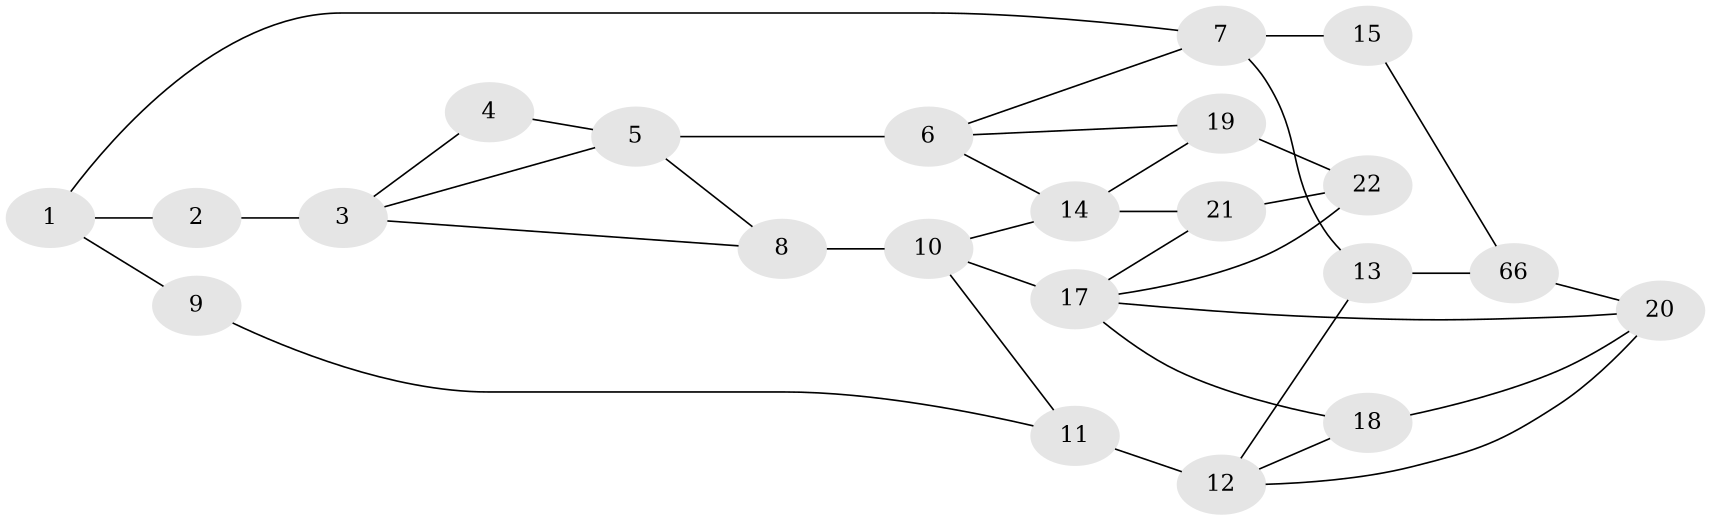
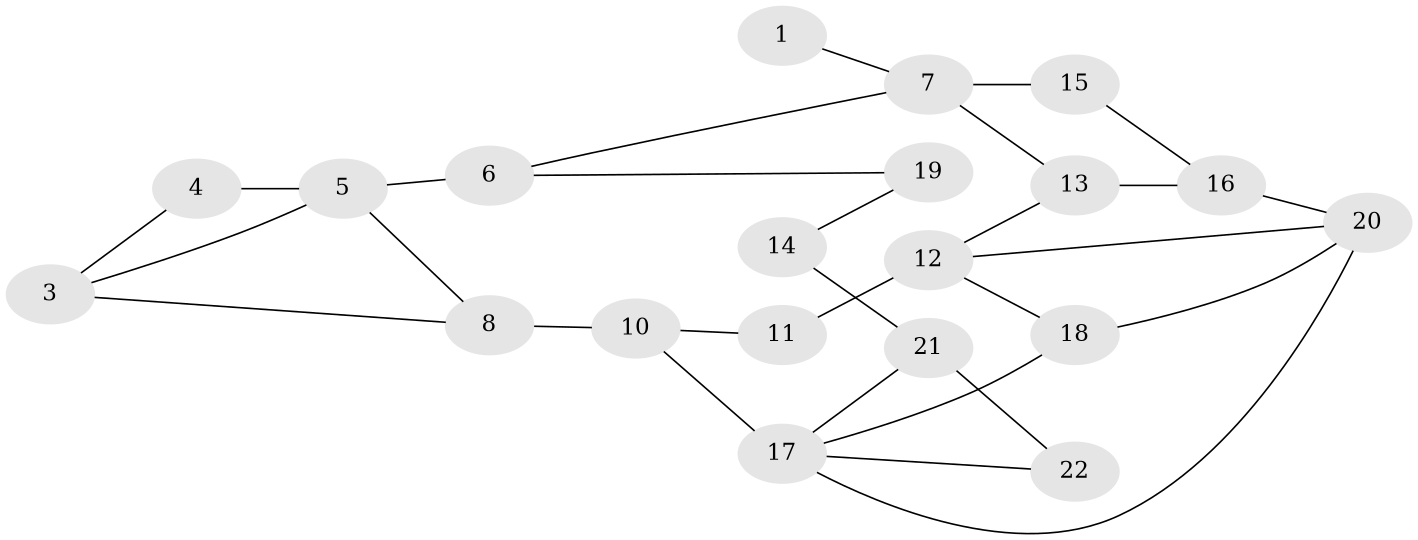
(1282, 149) -> none
(1002, 174) -> none
(197, 218) -> none
(1002, 230) -> none
(1514, 273) -> (1221, 185)
(197, 306) -> none
